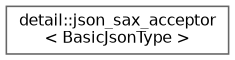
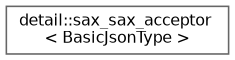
(117, 30) -> (117, 30)
